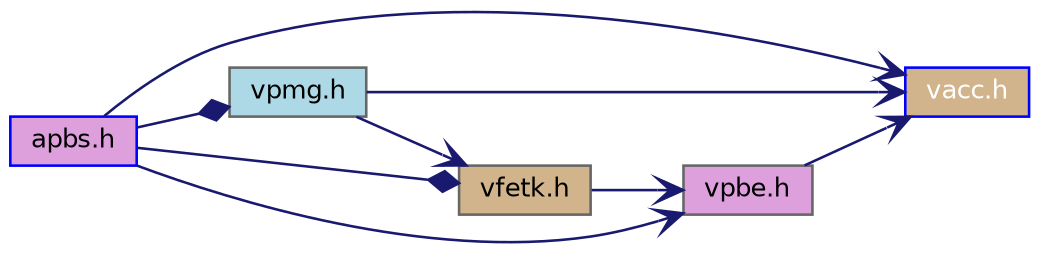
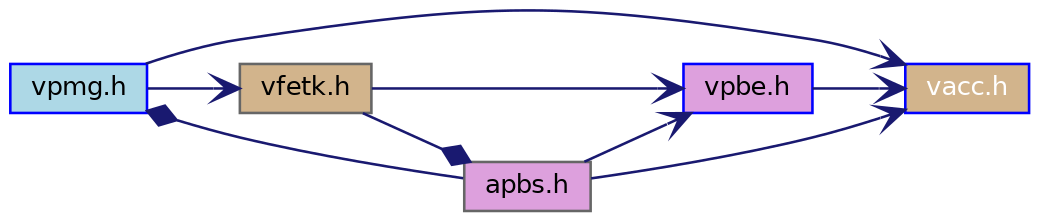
(298, 92) -> (79, 88)
(74, 141) -> (527, 186)
(282, 164) -> (402, 131)
(748, 190) -> (748, 88)
